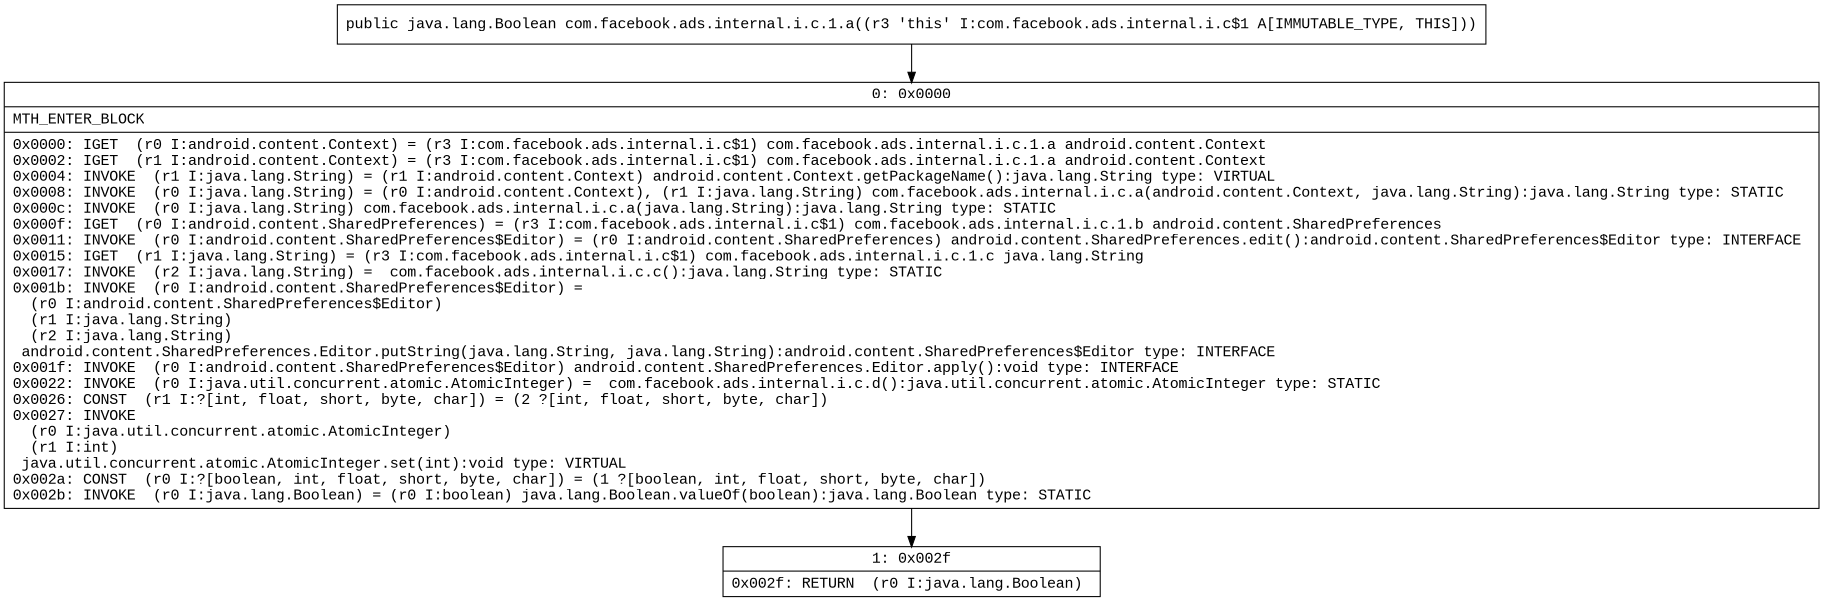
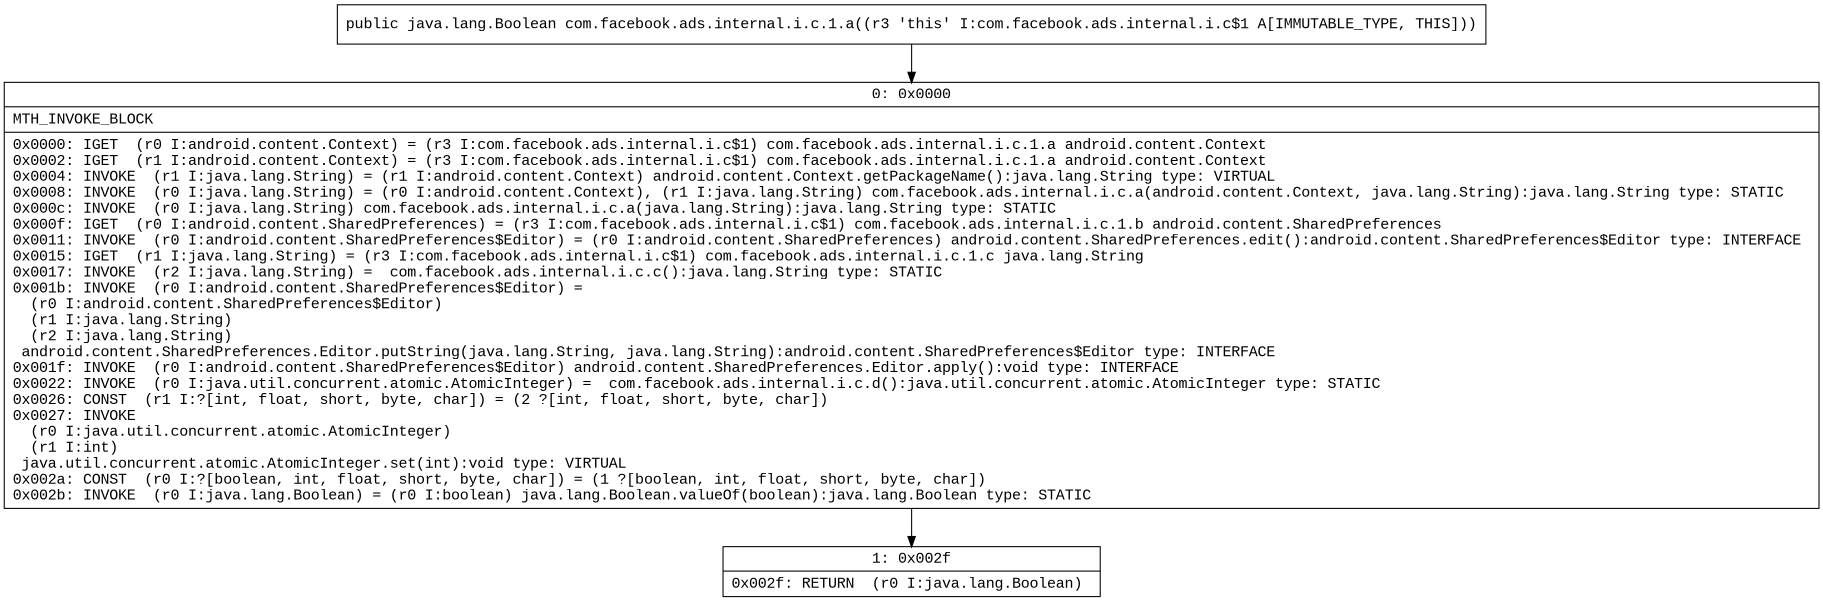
(79, 119) -> (83, 119)
